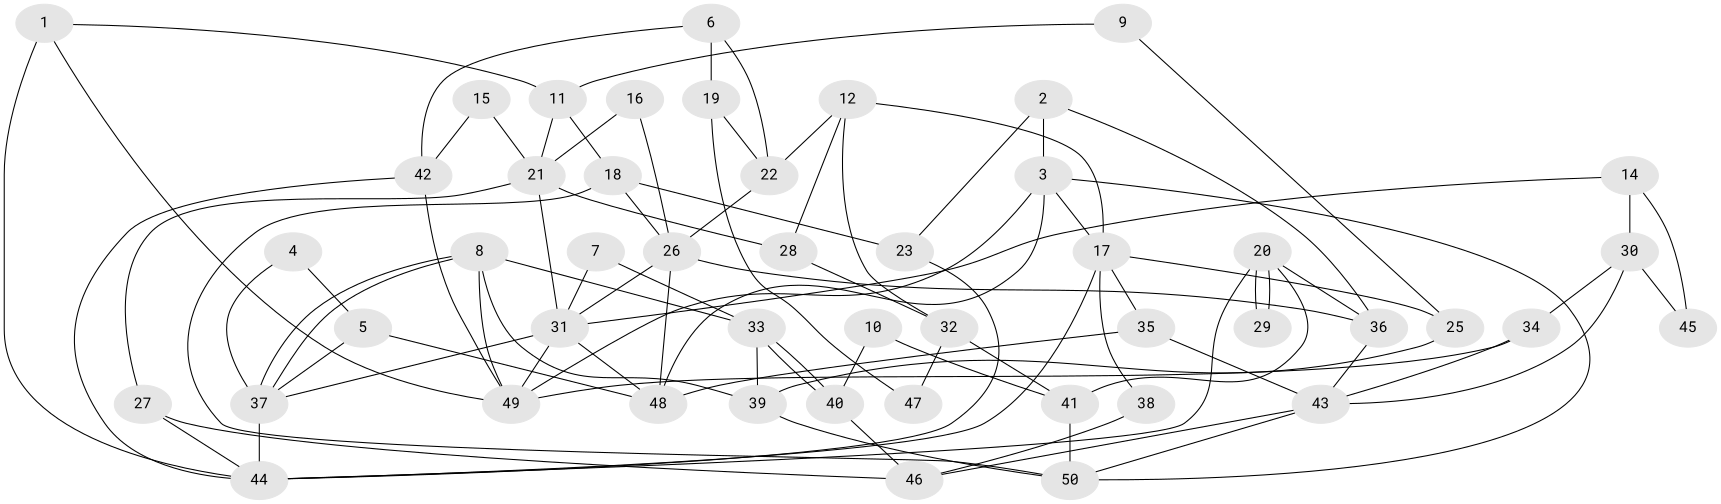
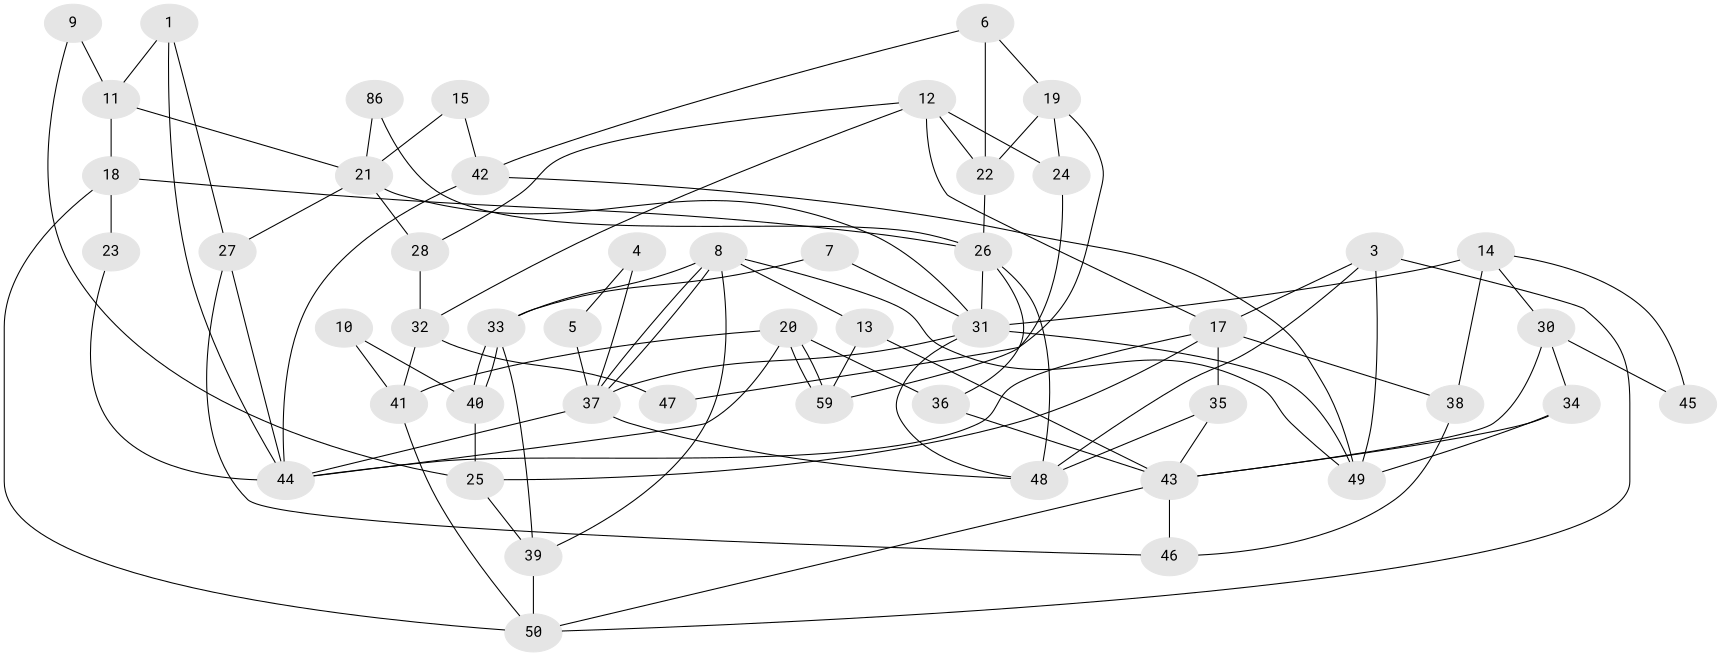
(635, 99) -> (375, 99)
(1044, 99) -> none
none -> (1062, 176)
(230, 271) -> (199, 138)
none -> (865, 328)
(1263, 328) -> (824, 404)
none -> (1471, 328)
(510, 366) -> (840, 464)
(869, 437) -> (475, 442)
